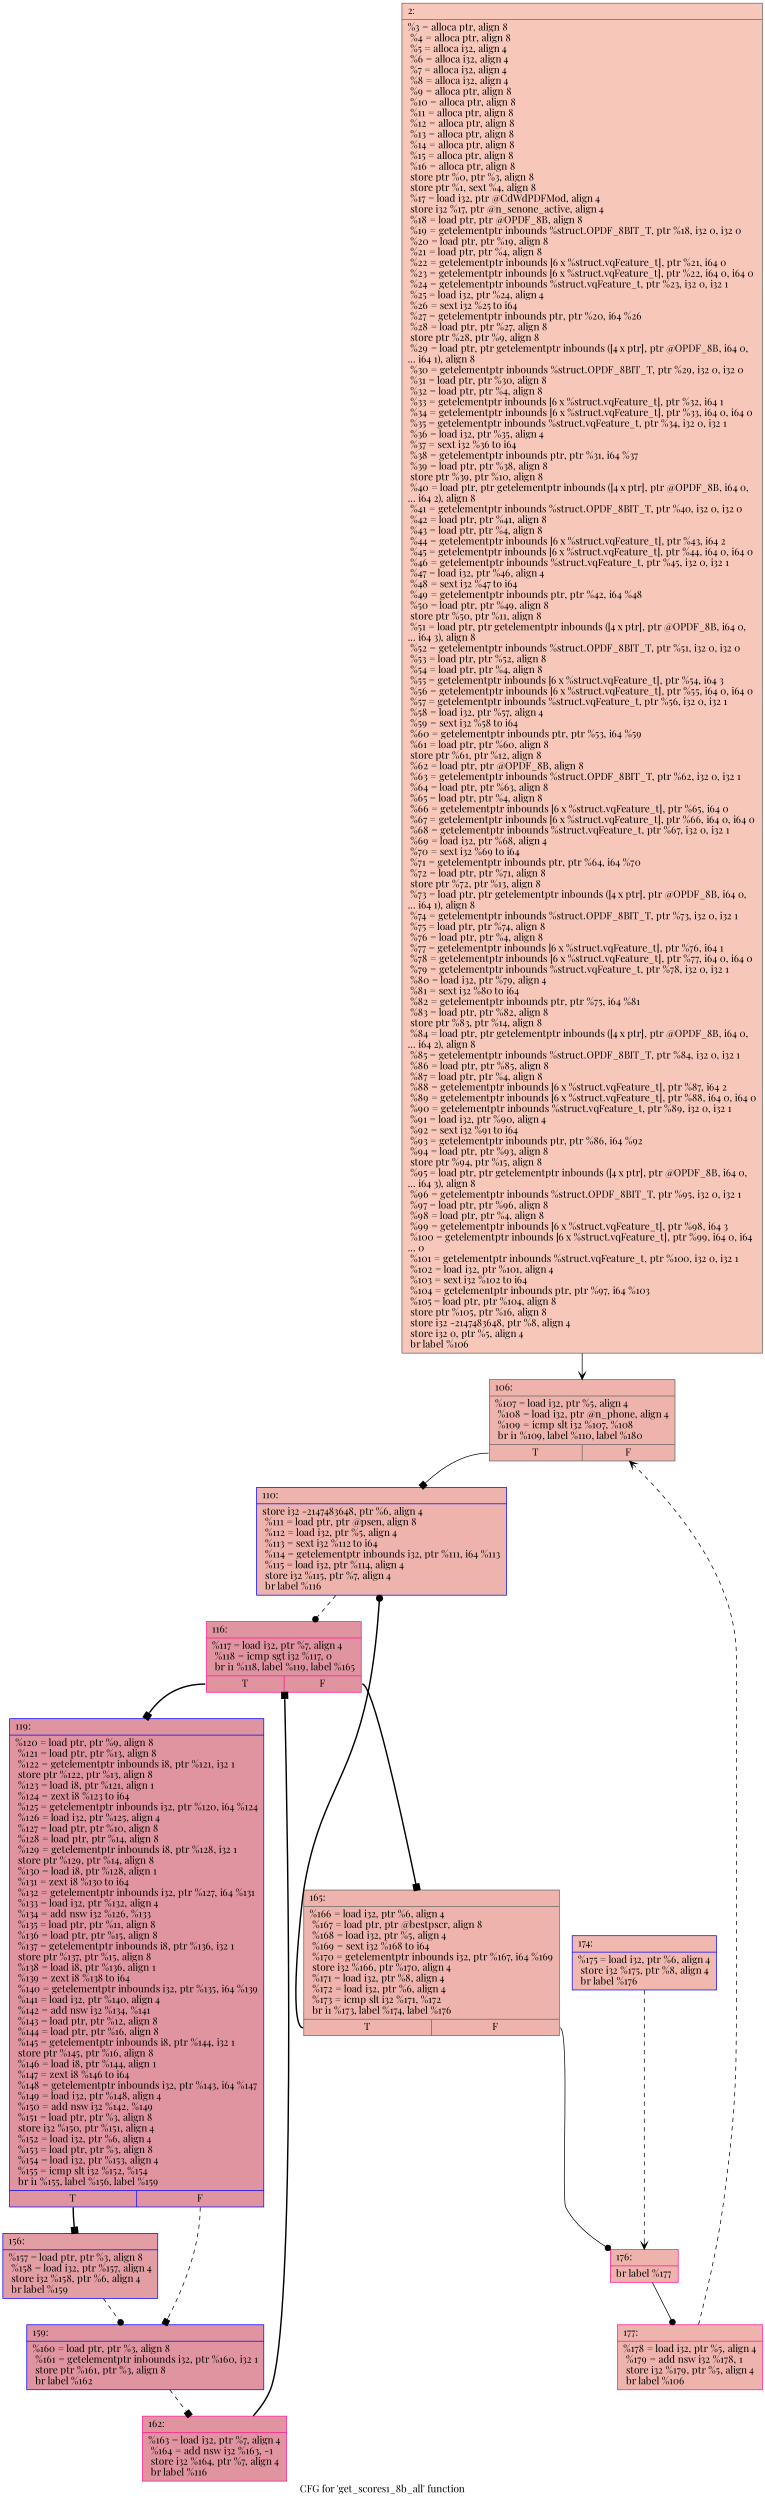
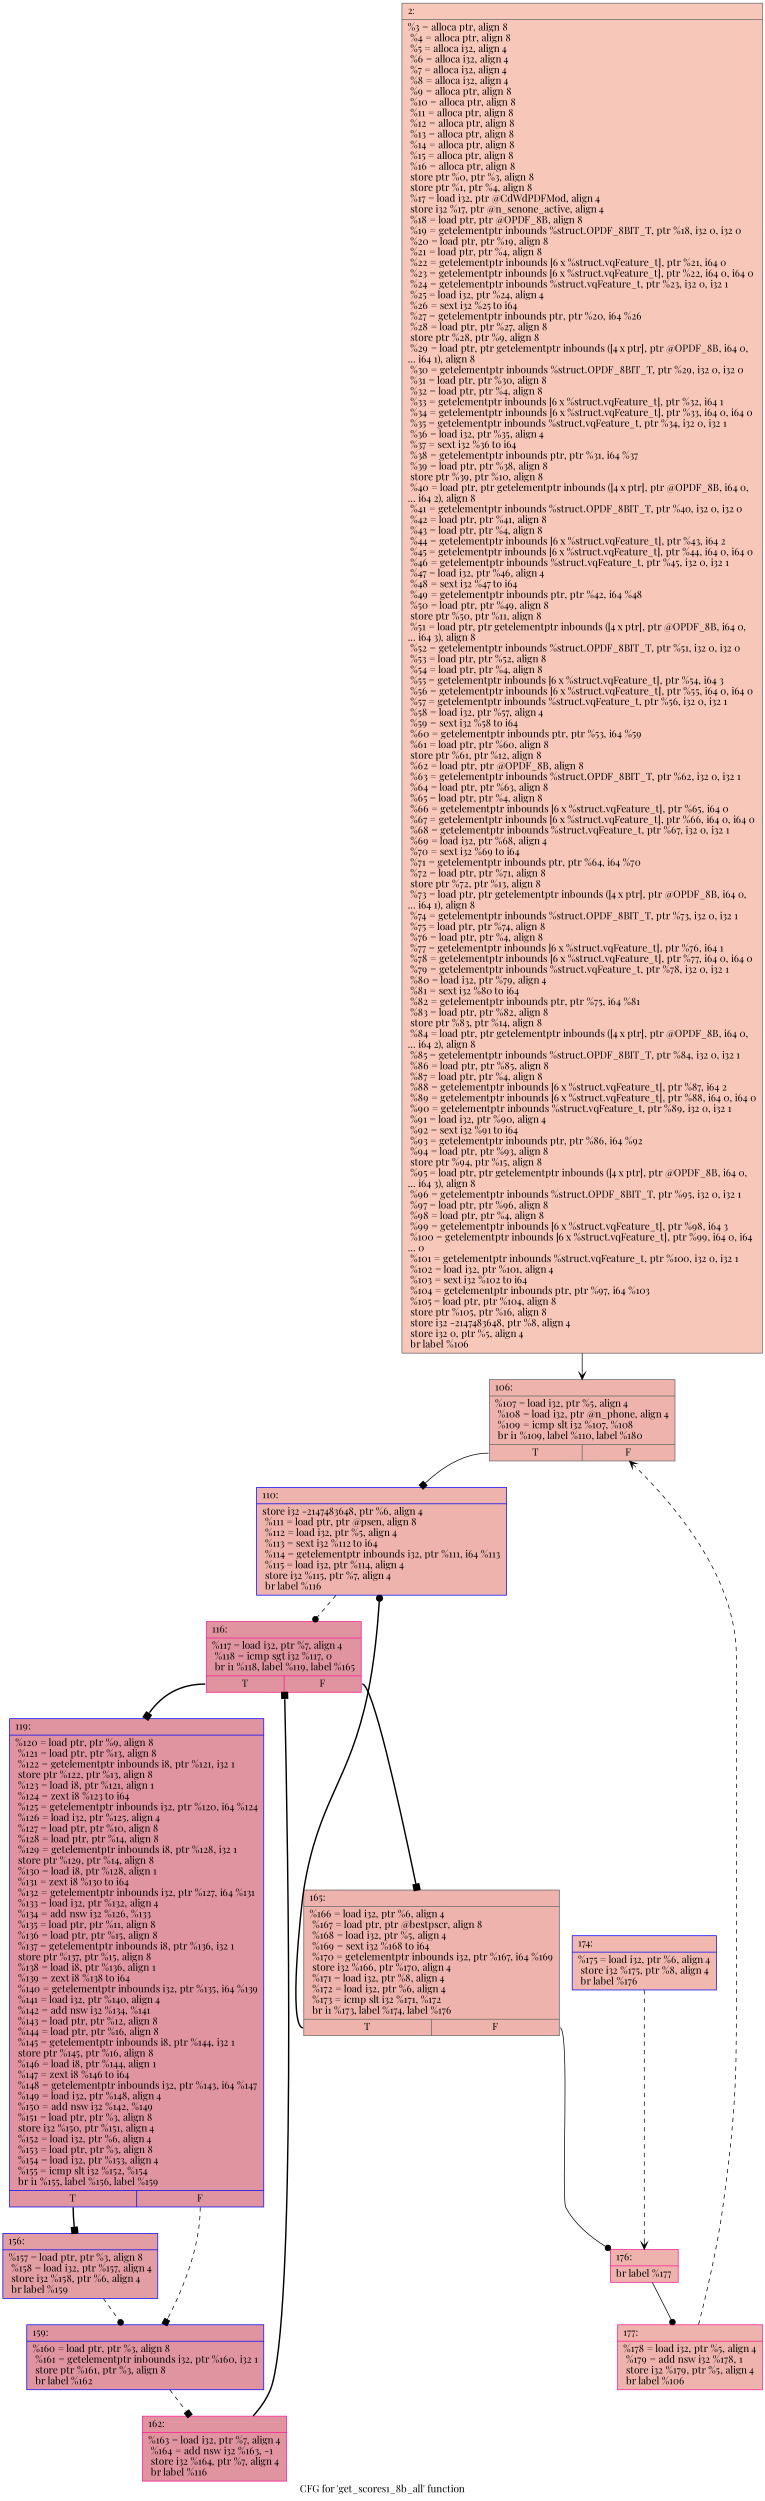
(472, 188) -> (470, 188)
